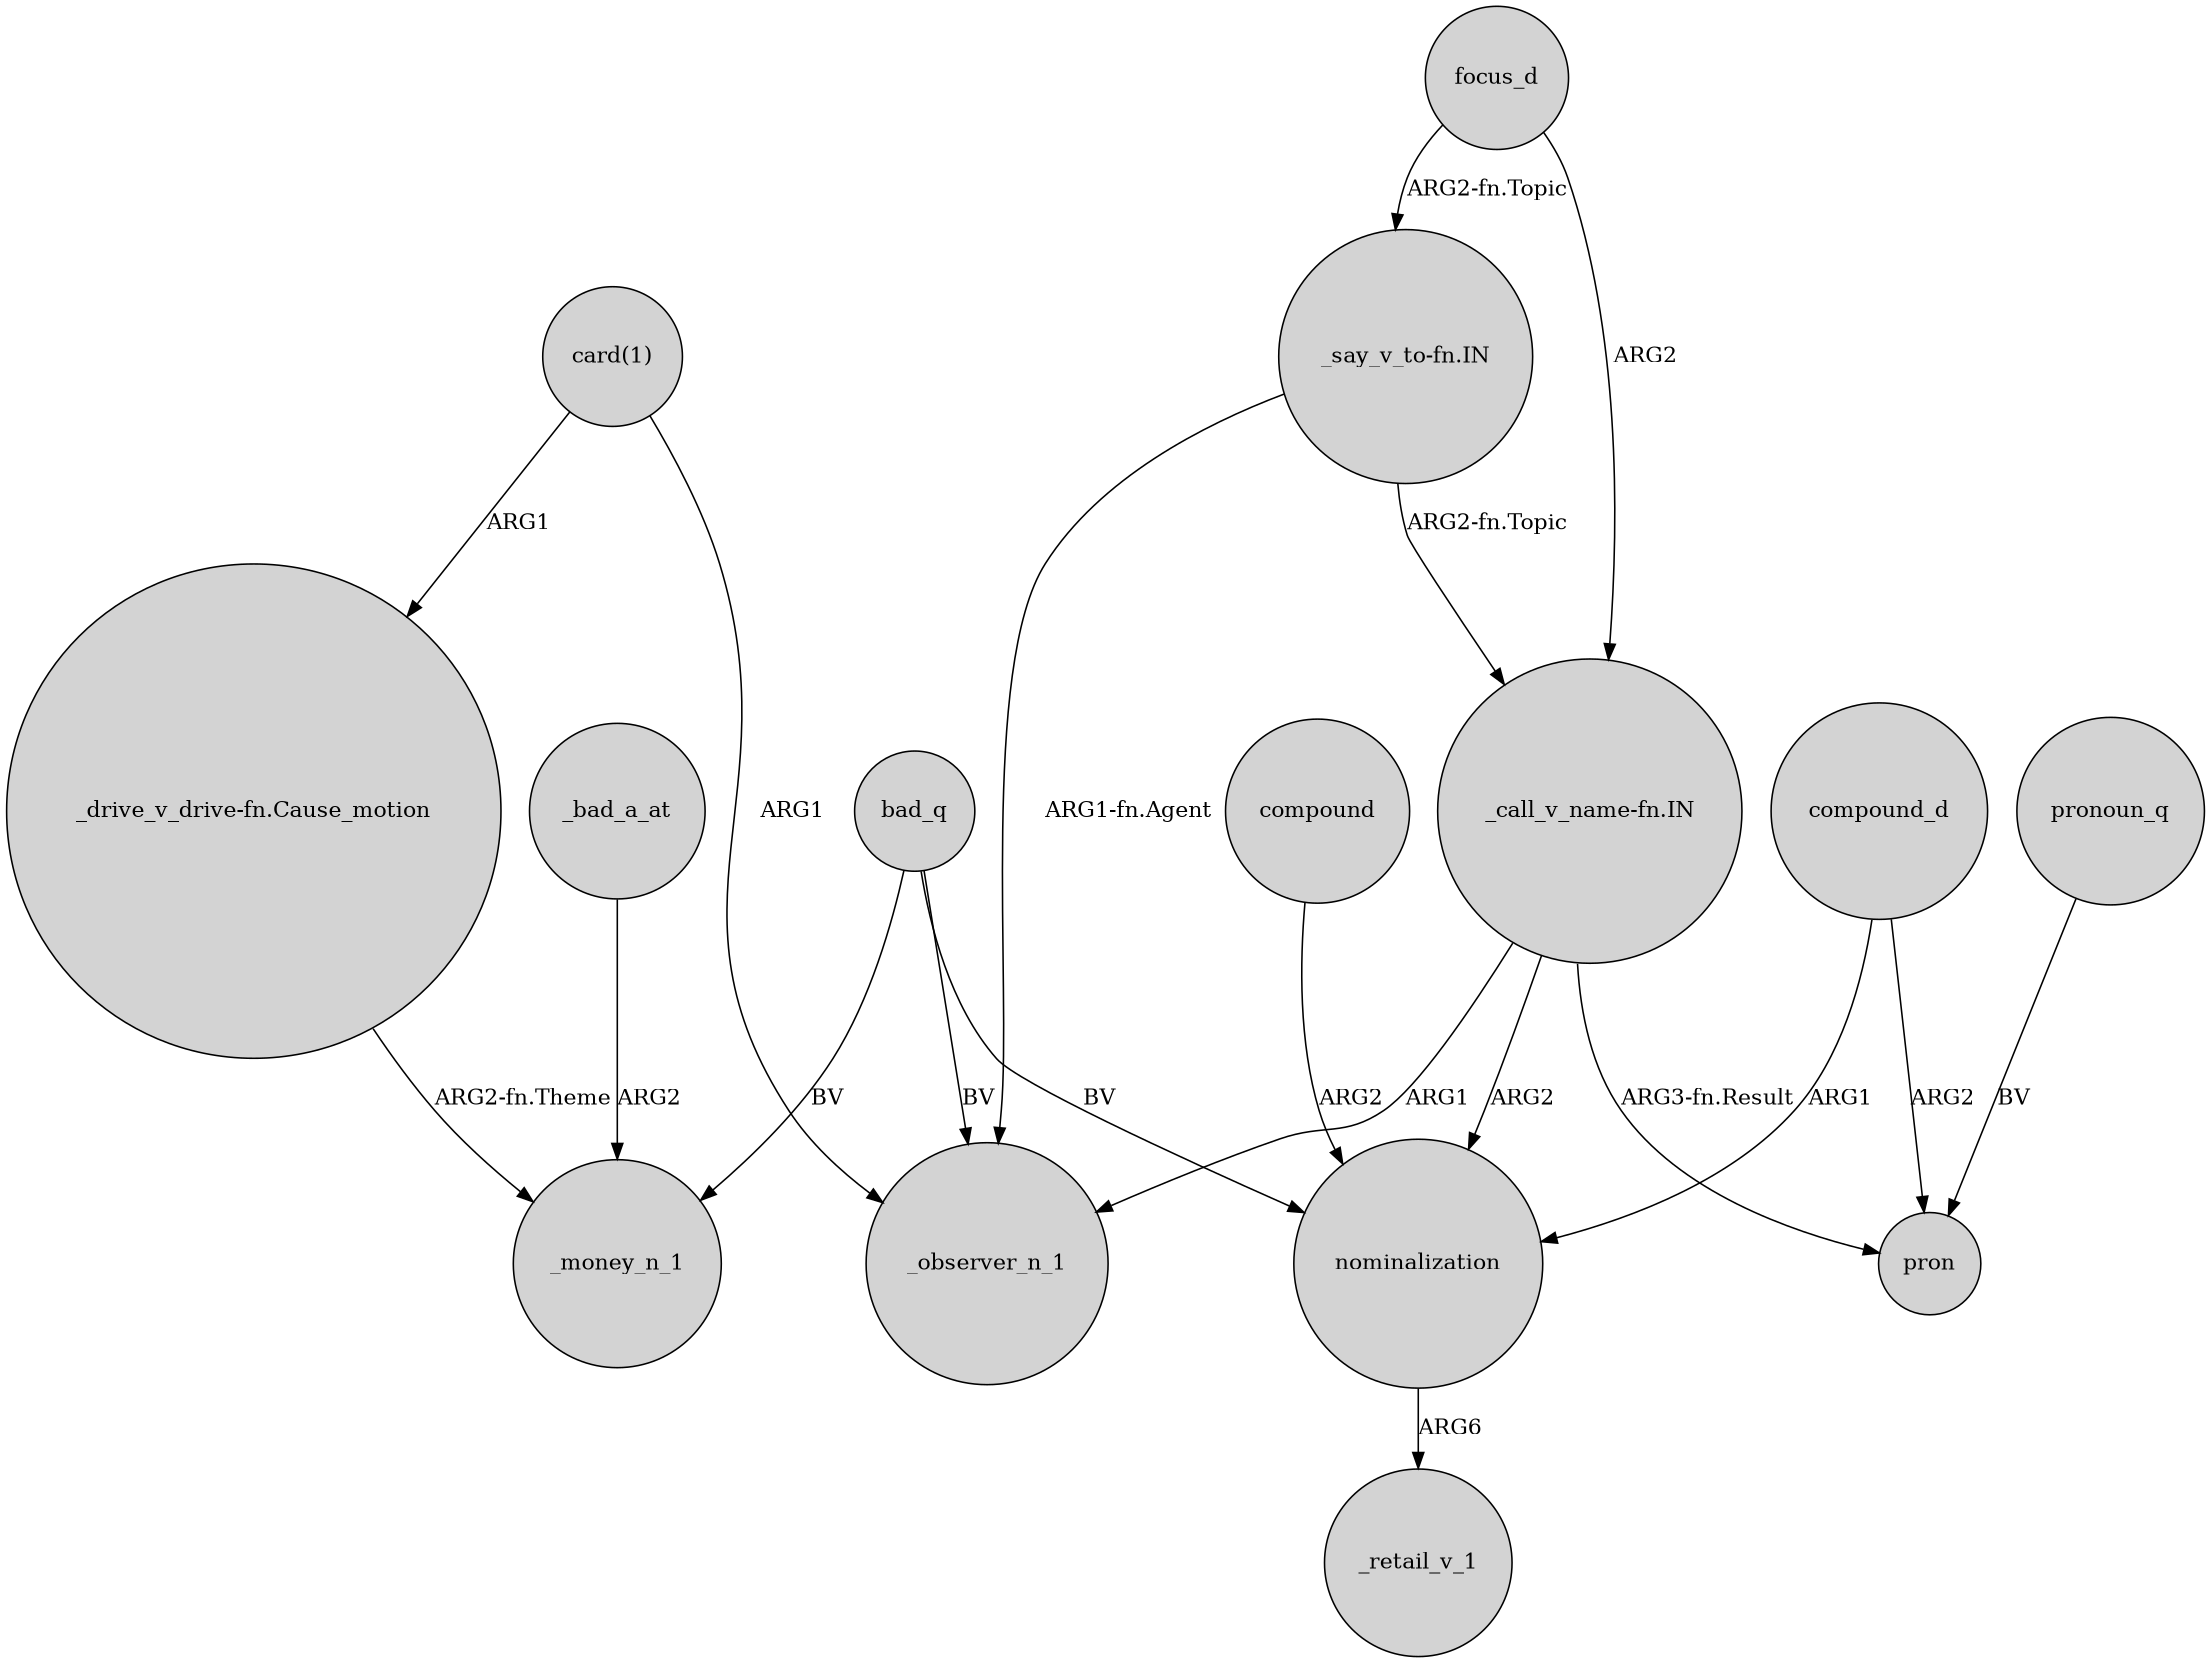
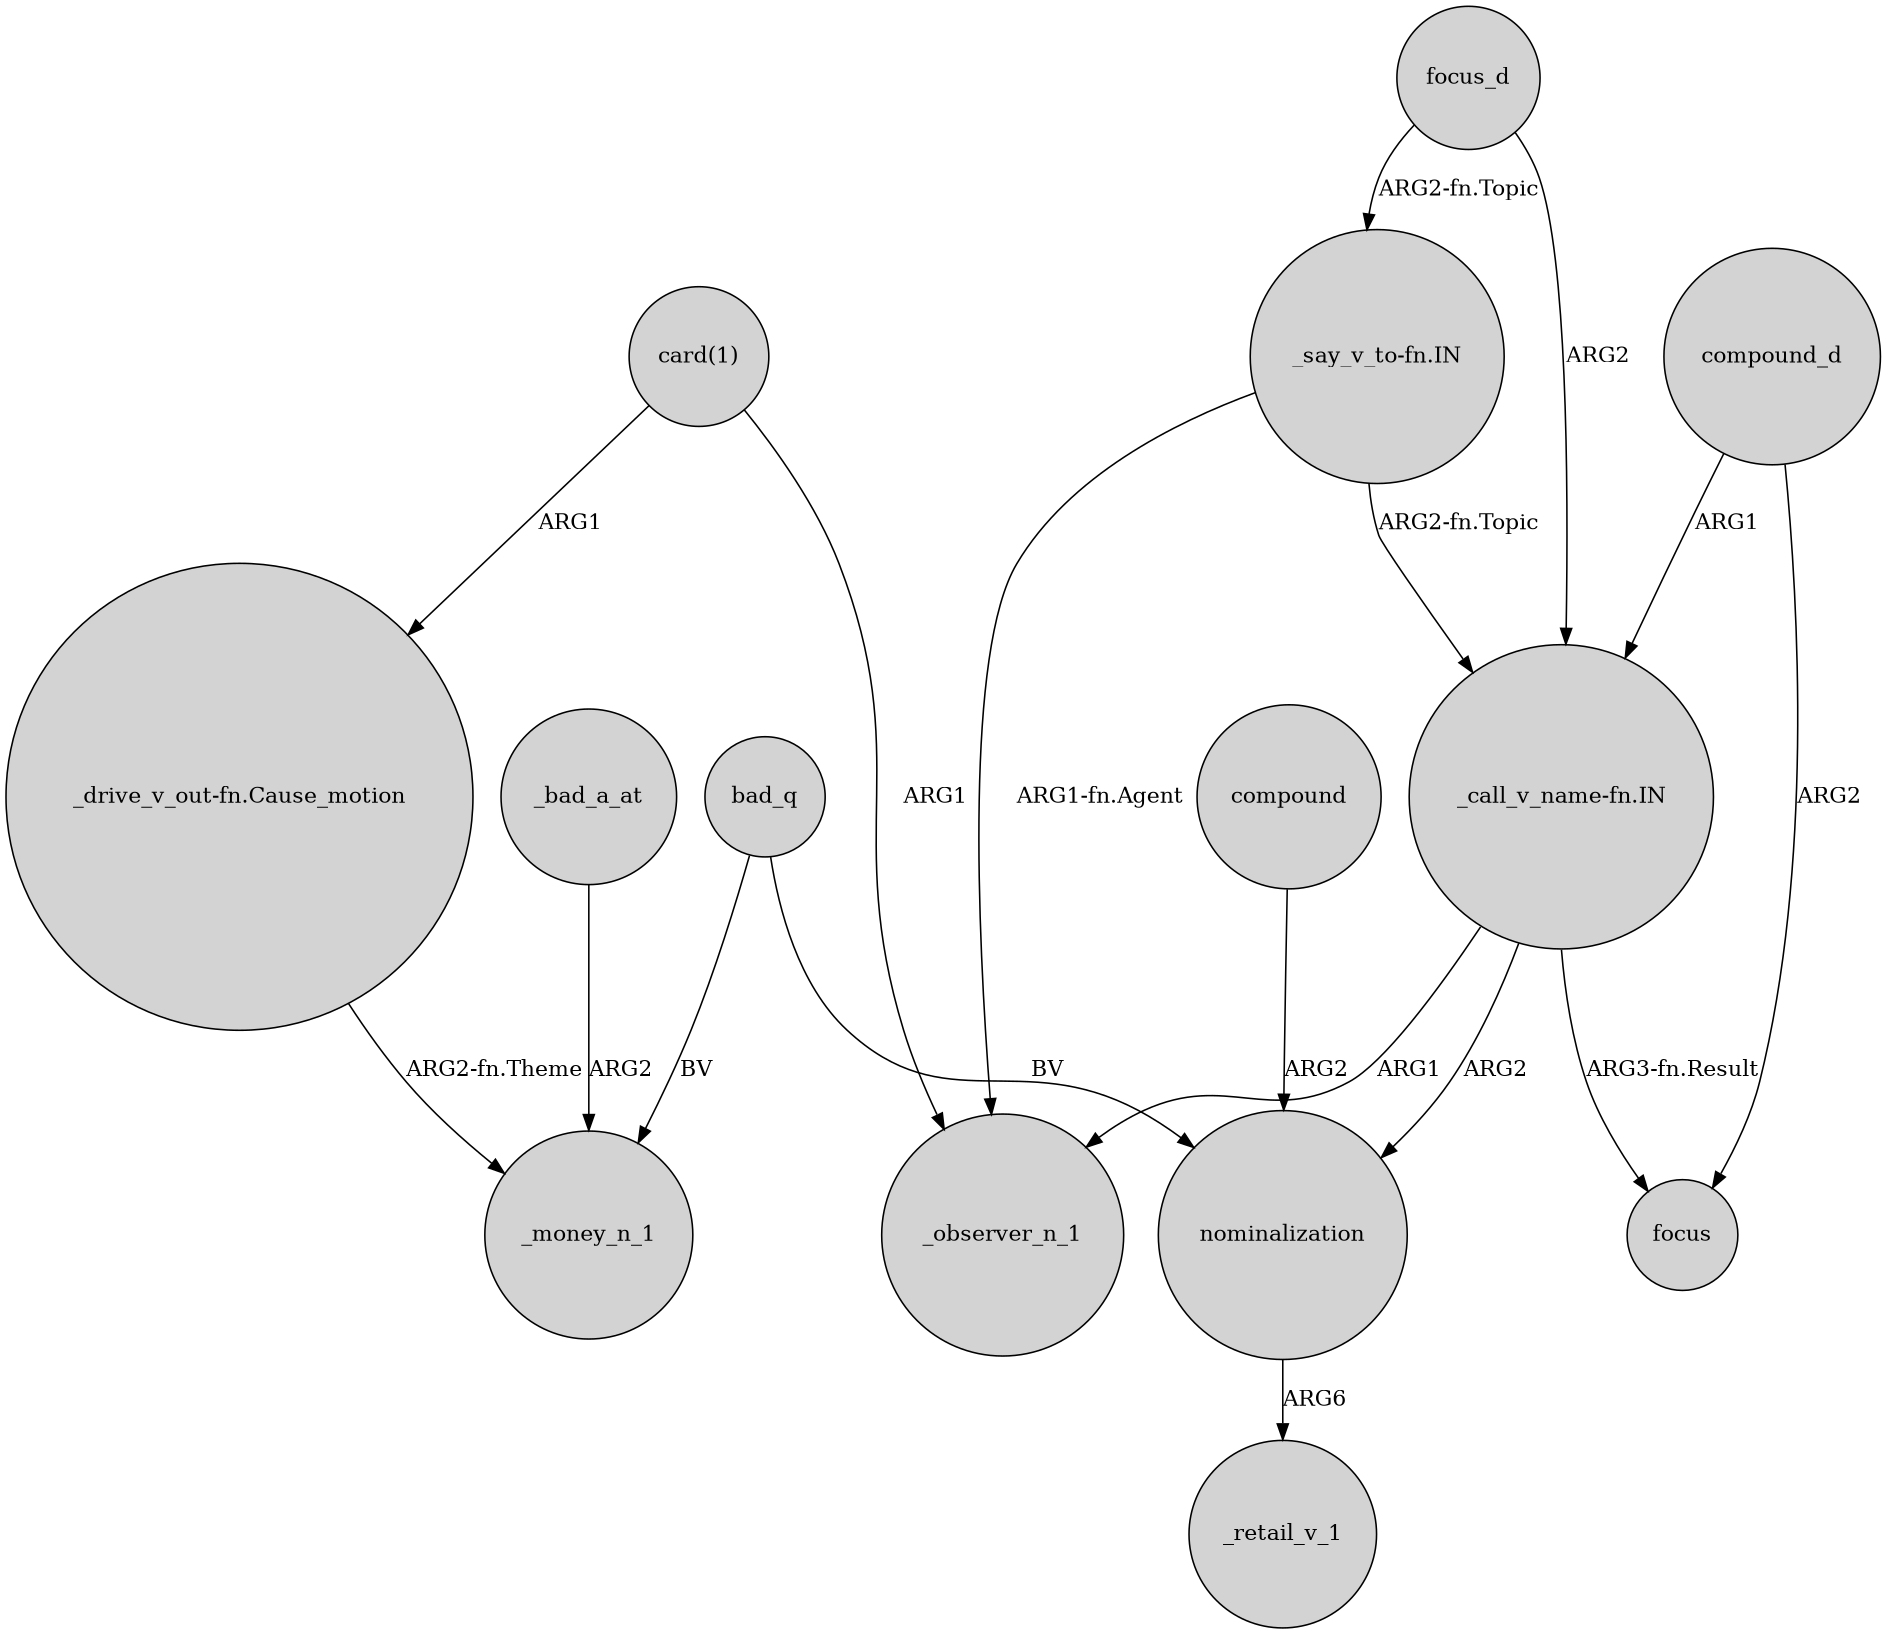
(254, 811) -> (239, 797)
(2111, 811) -> none
(945, 1000) -> none
(1772, 1133) -> (1677, 548)
(1930, 1264) -> (1683, 1235)
